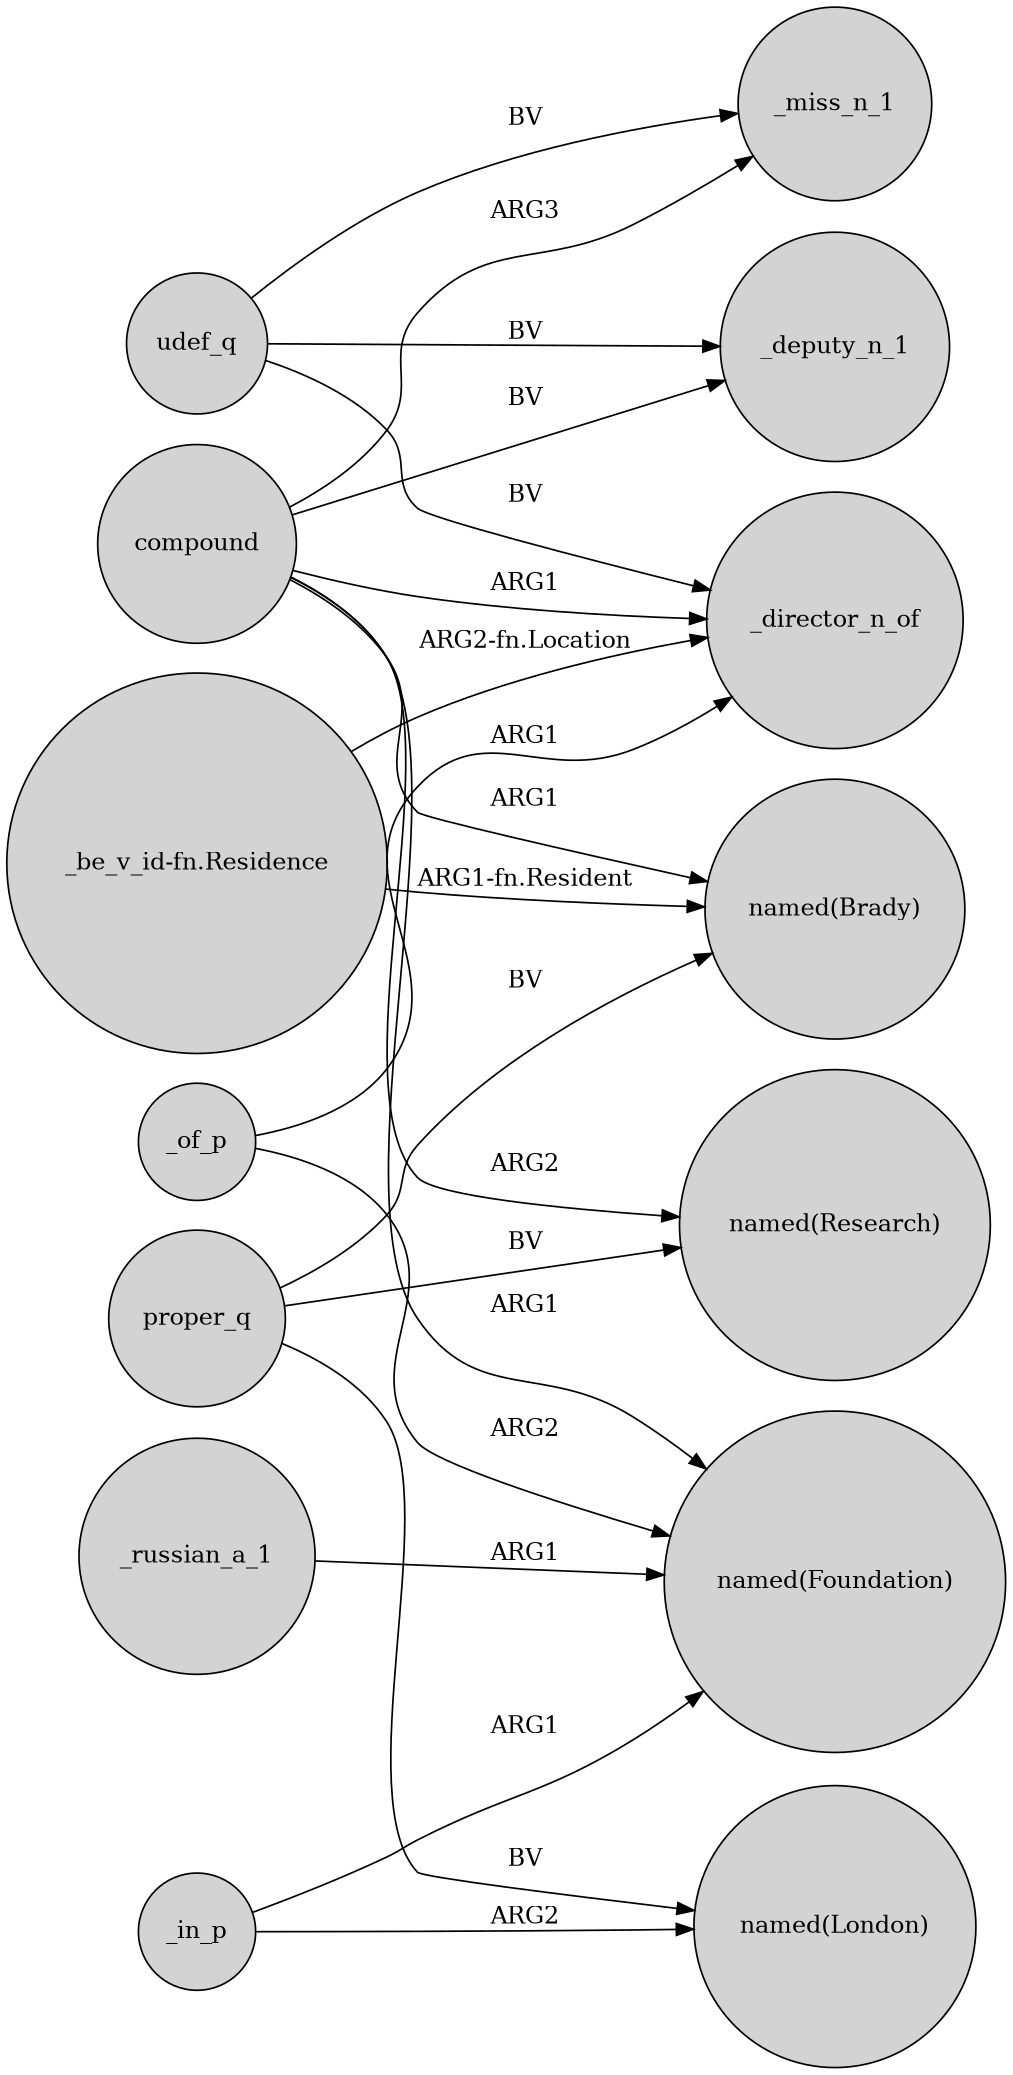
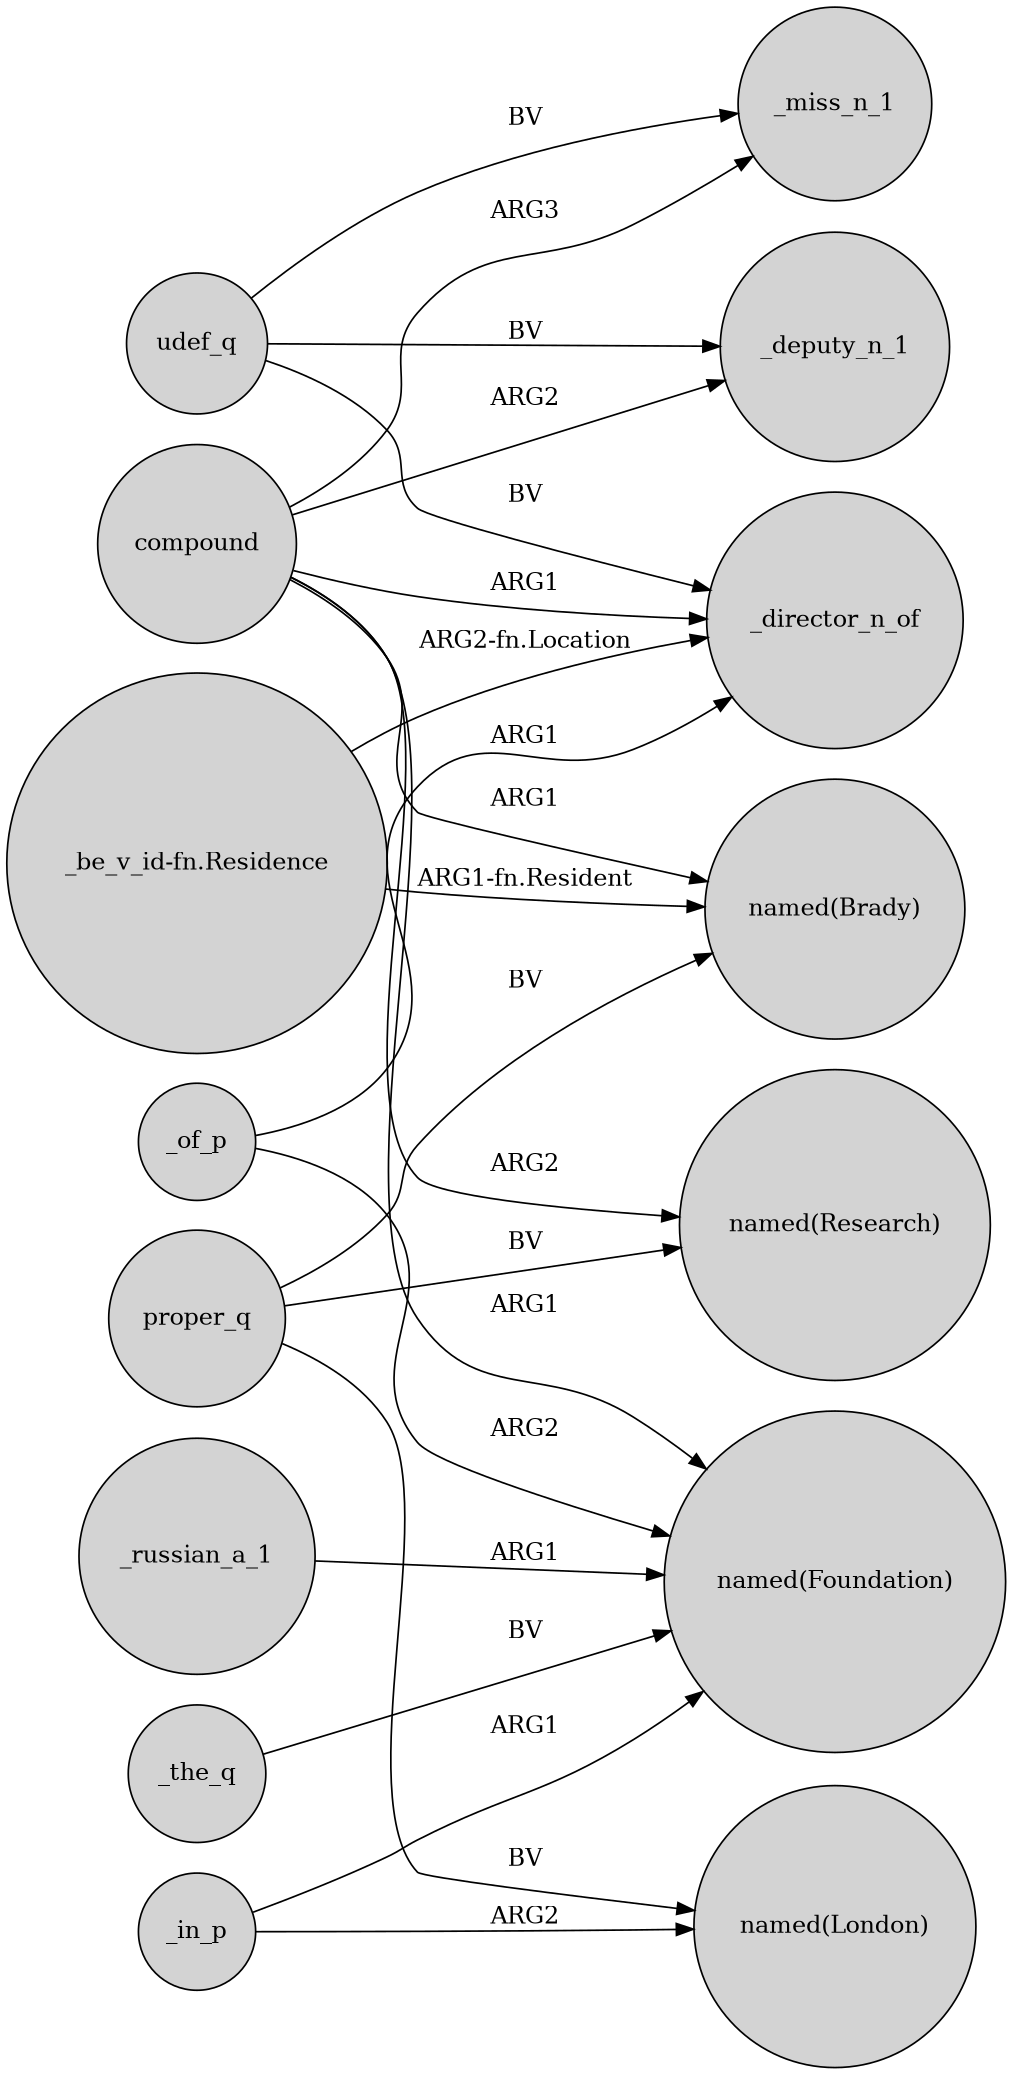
(525, 399) -> (525, 399)
none -> (197, 1774)
